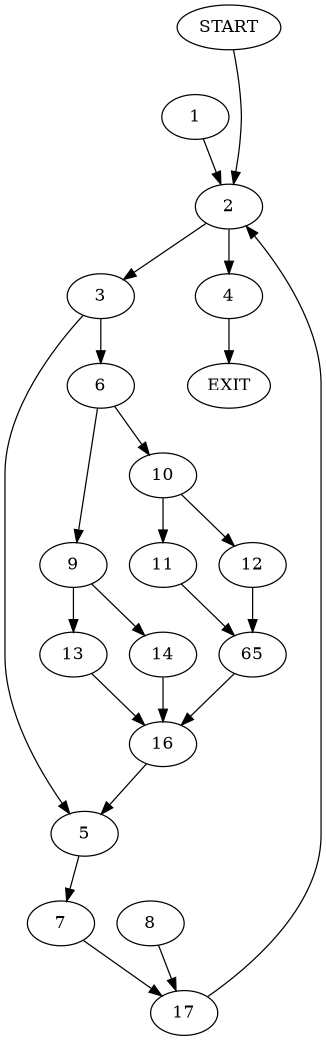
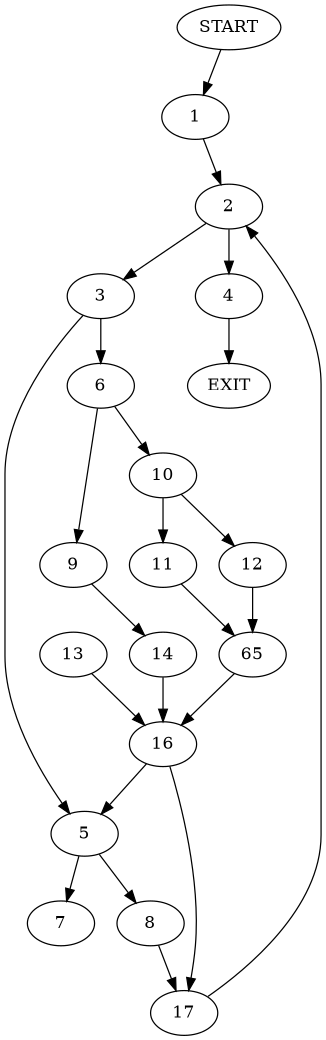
(241, 111) -> (214, 66)
(73, 604) -> none
none -> (114, 874)
(117, 964) -> (193, 871)
